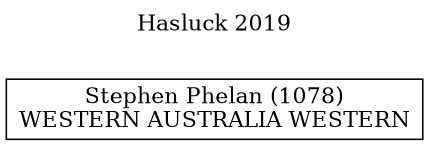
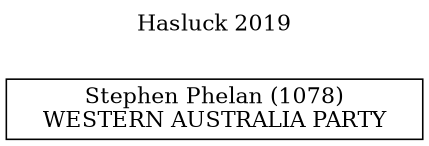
(215, 109) -> (215, 109)
